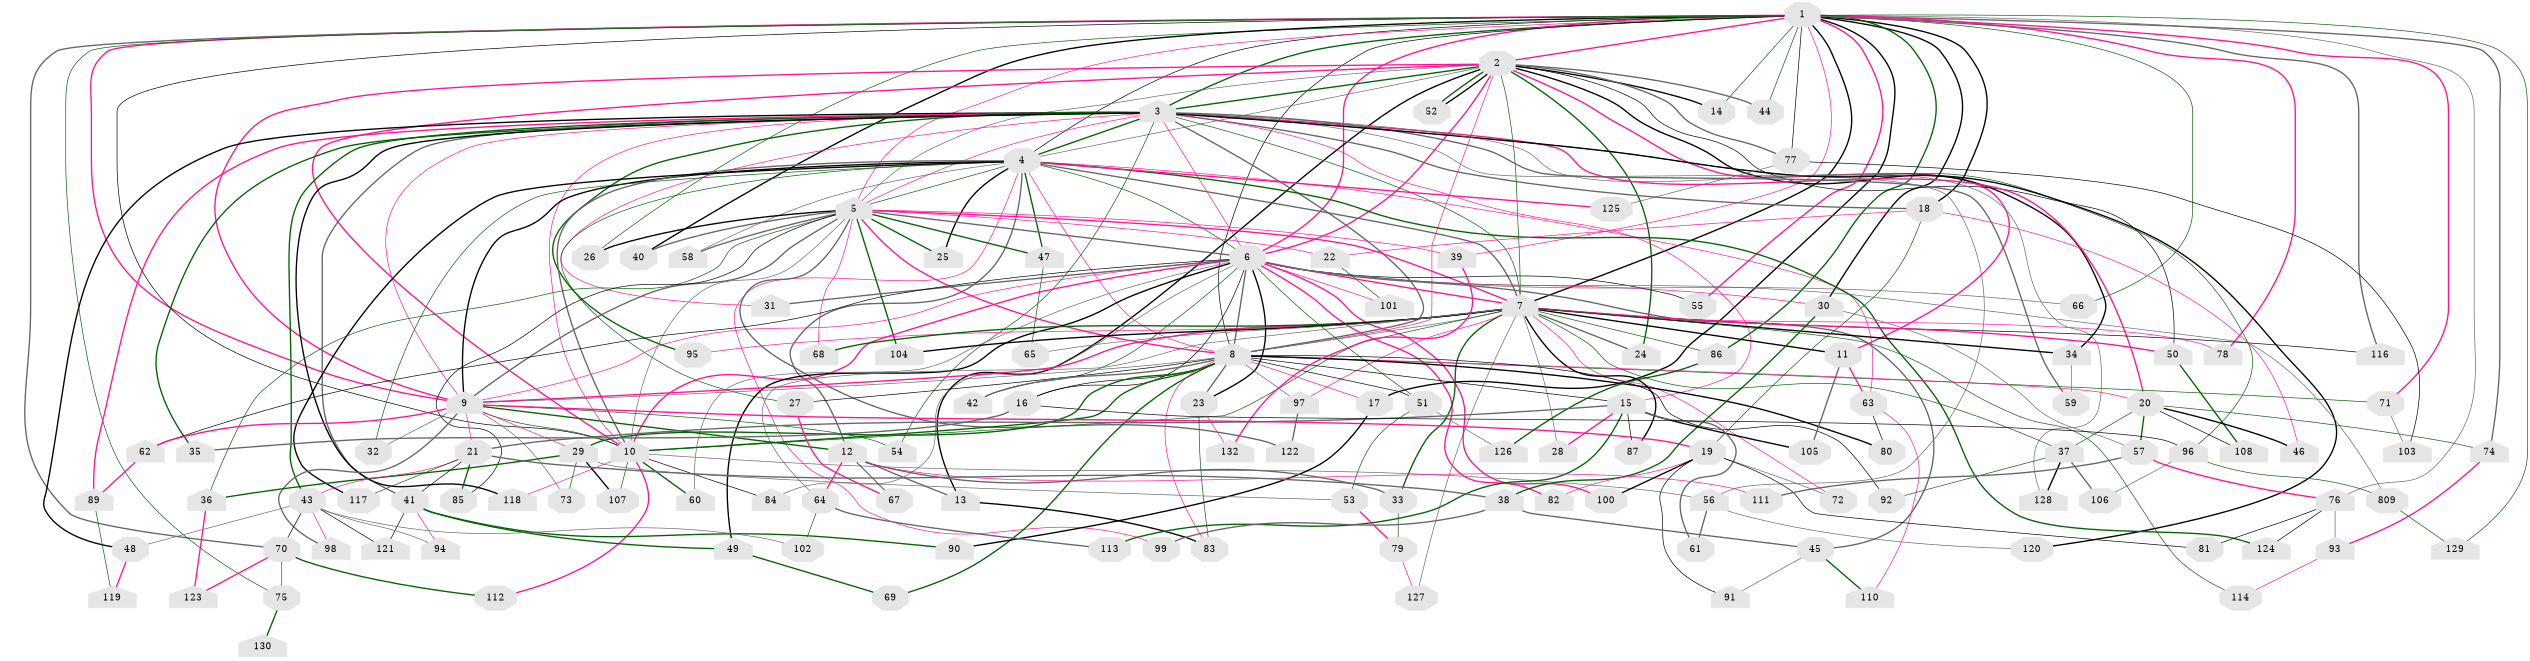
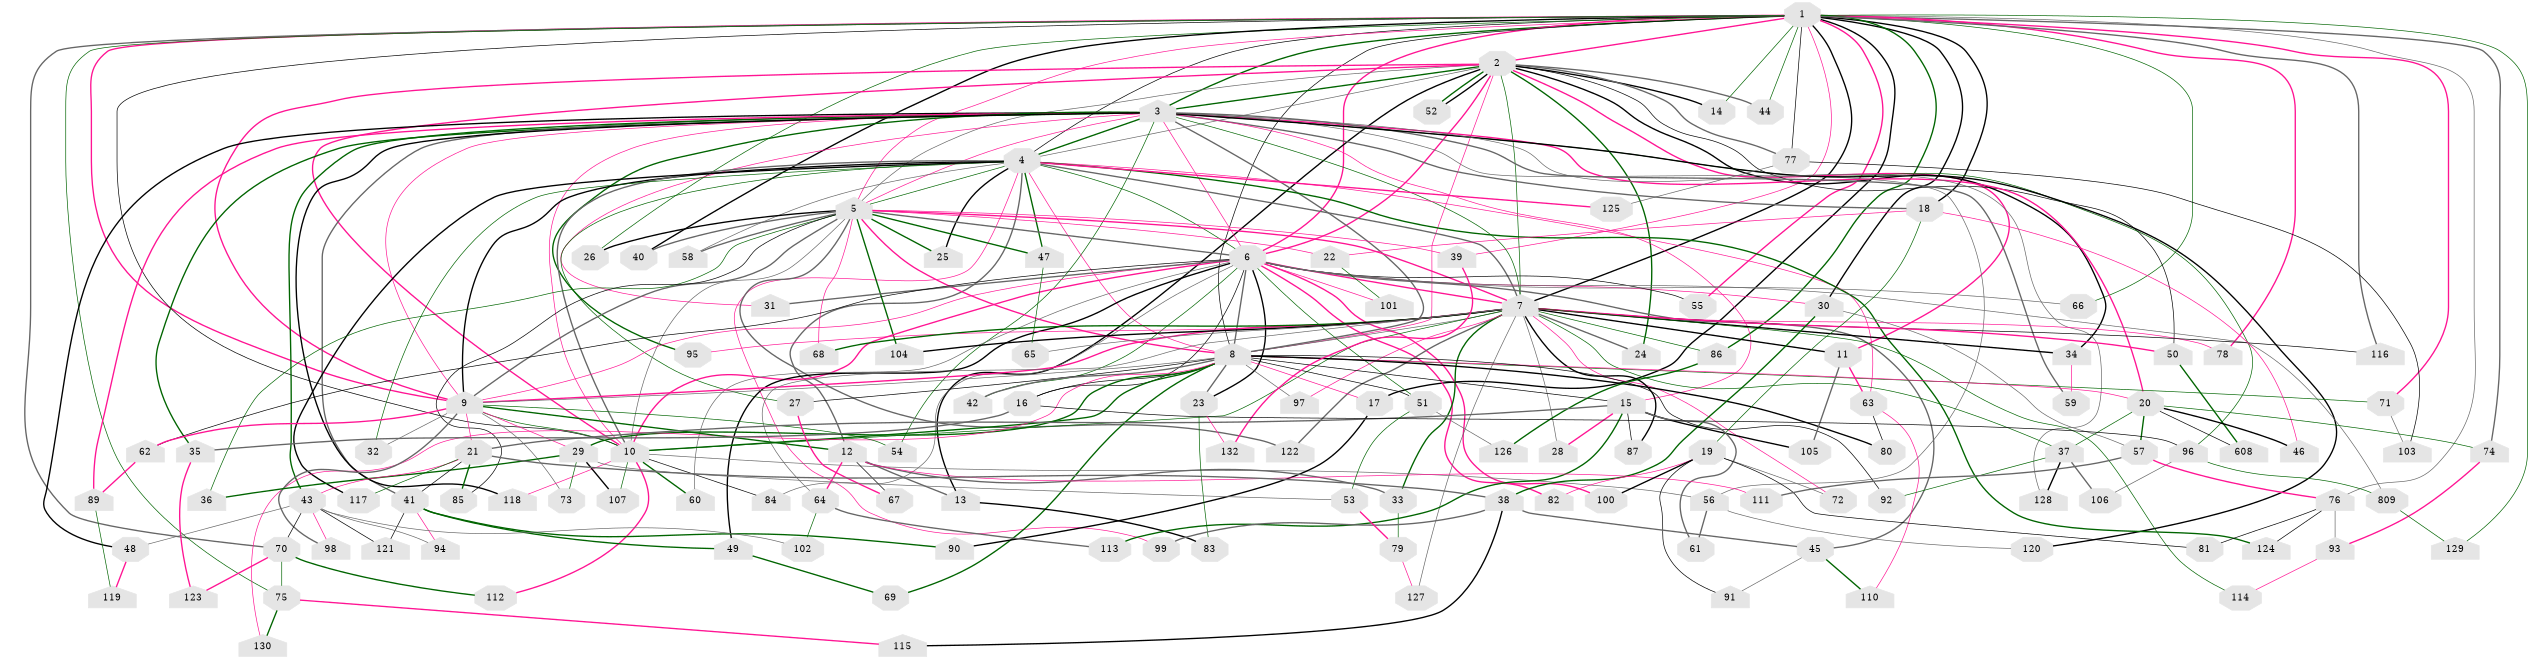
(875, 418) -> none
(1295, 427) -> (1394, 370)
(1166, 442) -> (591, 431)
(2244, 452) -> (2244, 452)
(199, 554) -> (180, 524)
none -> (903, 647)
